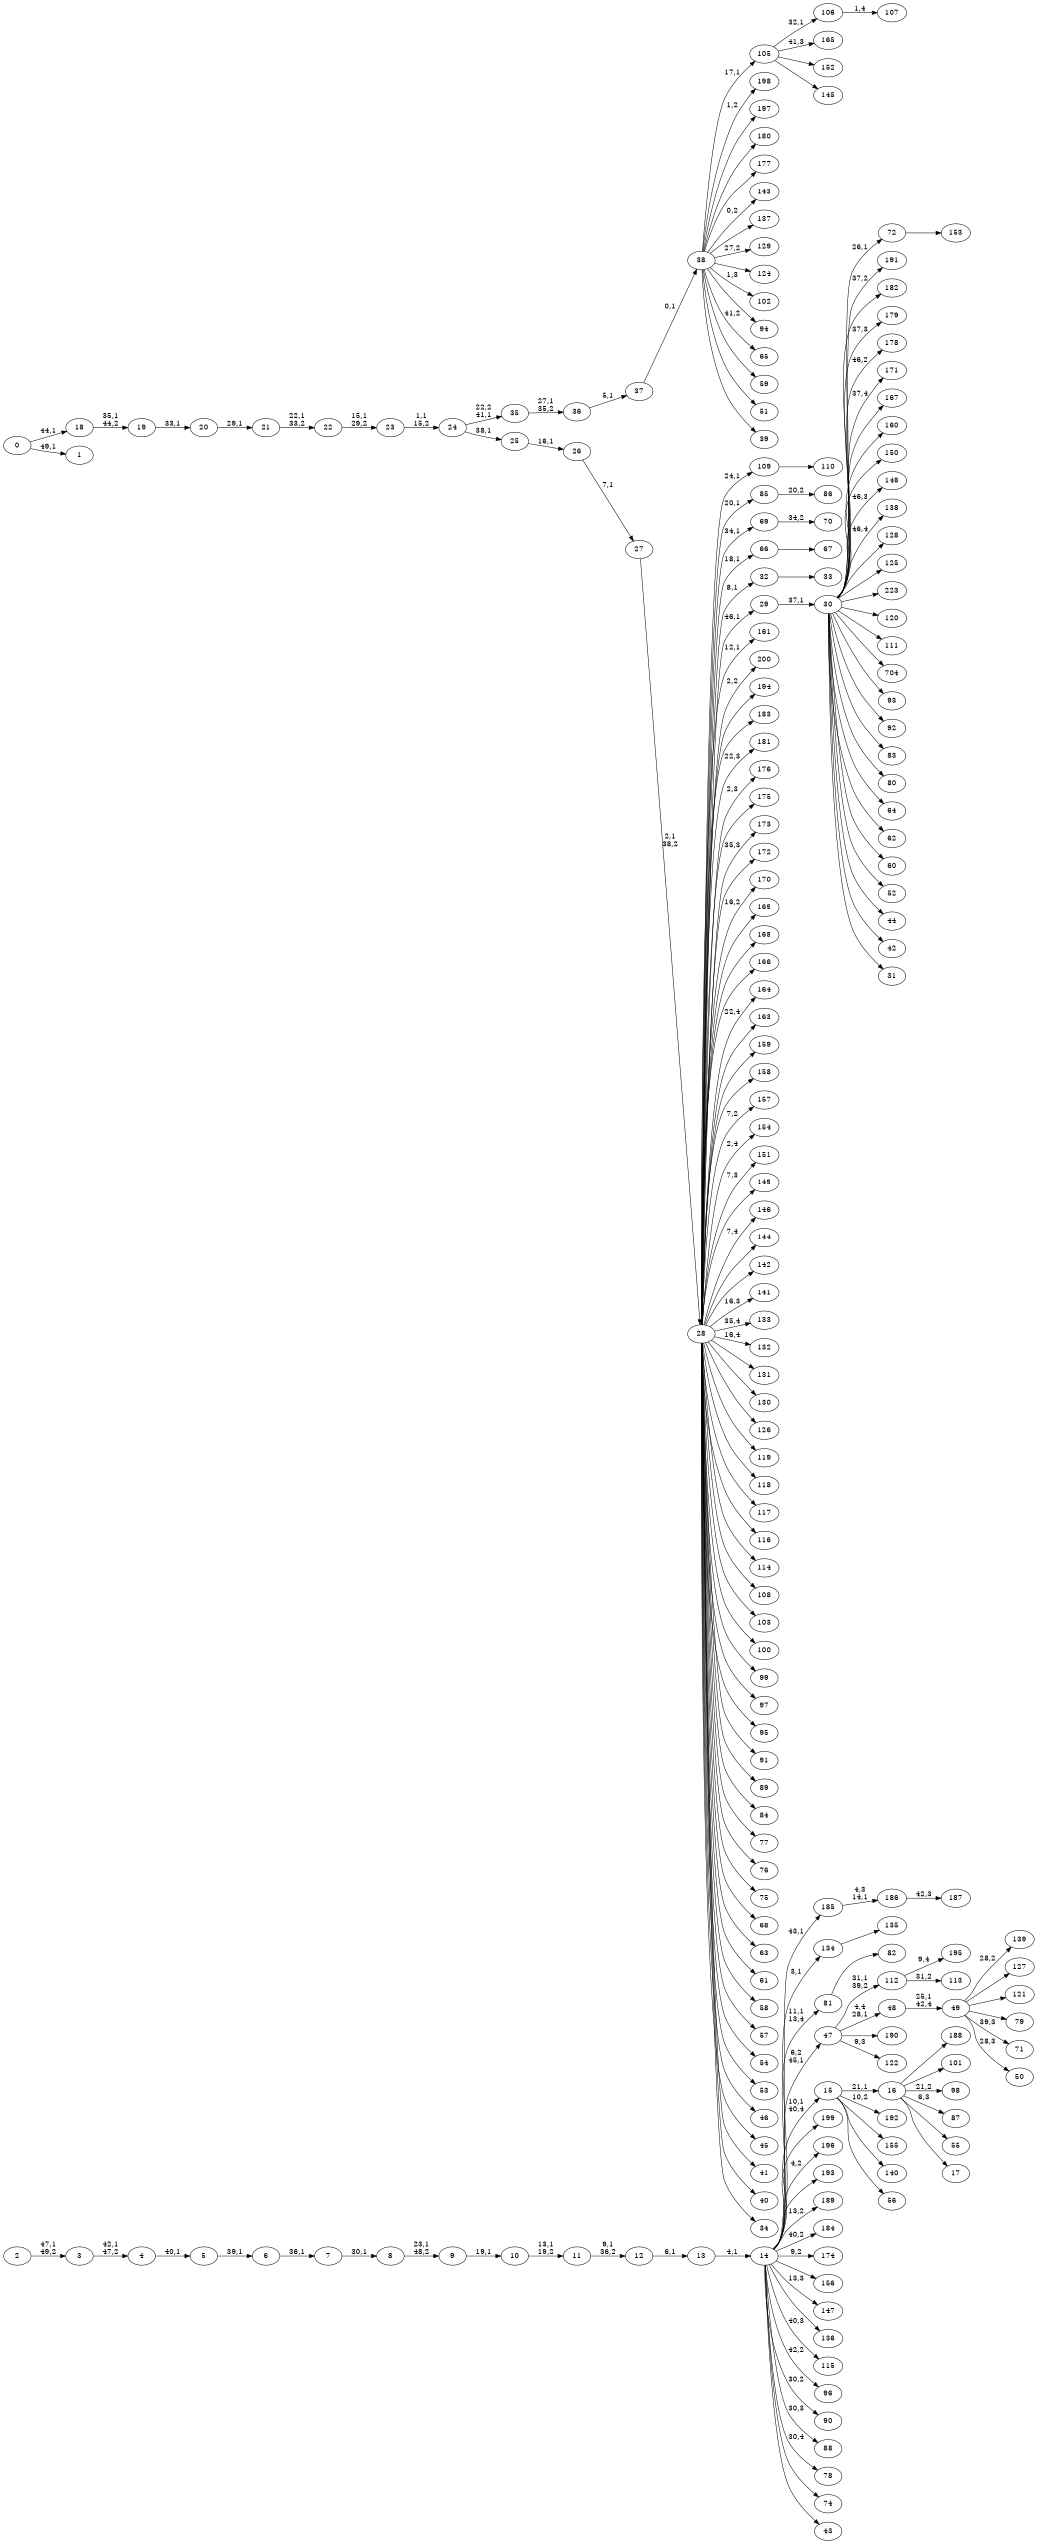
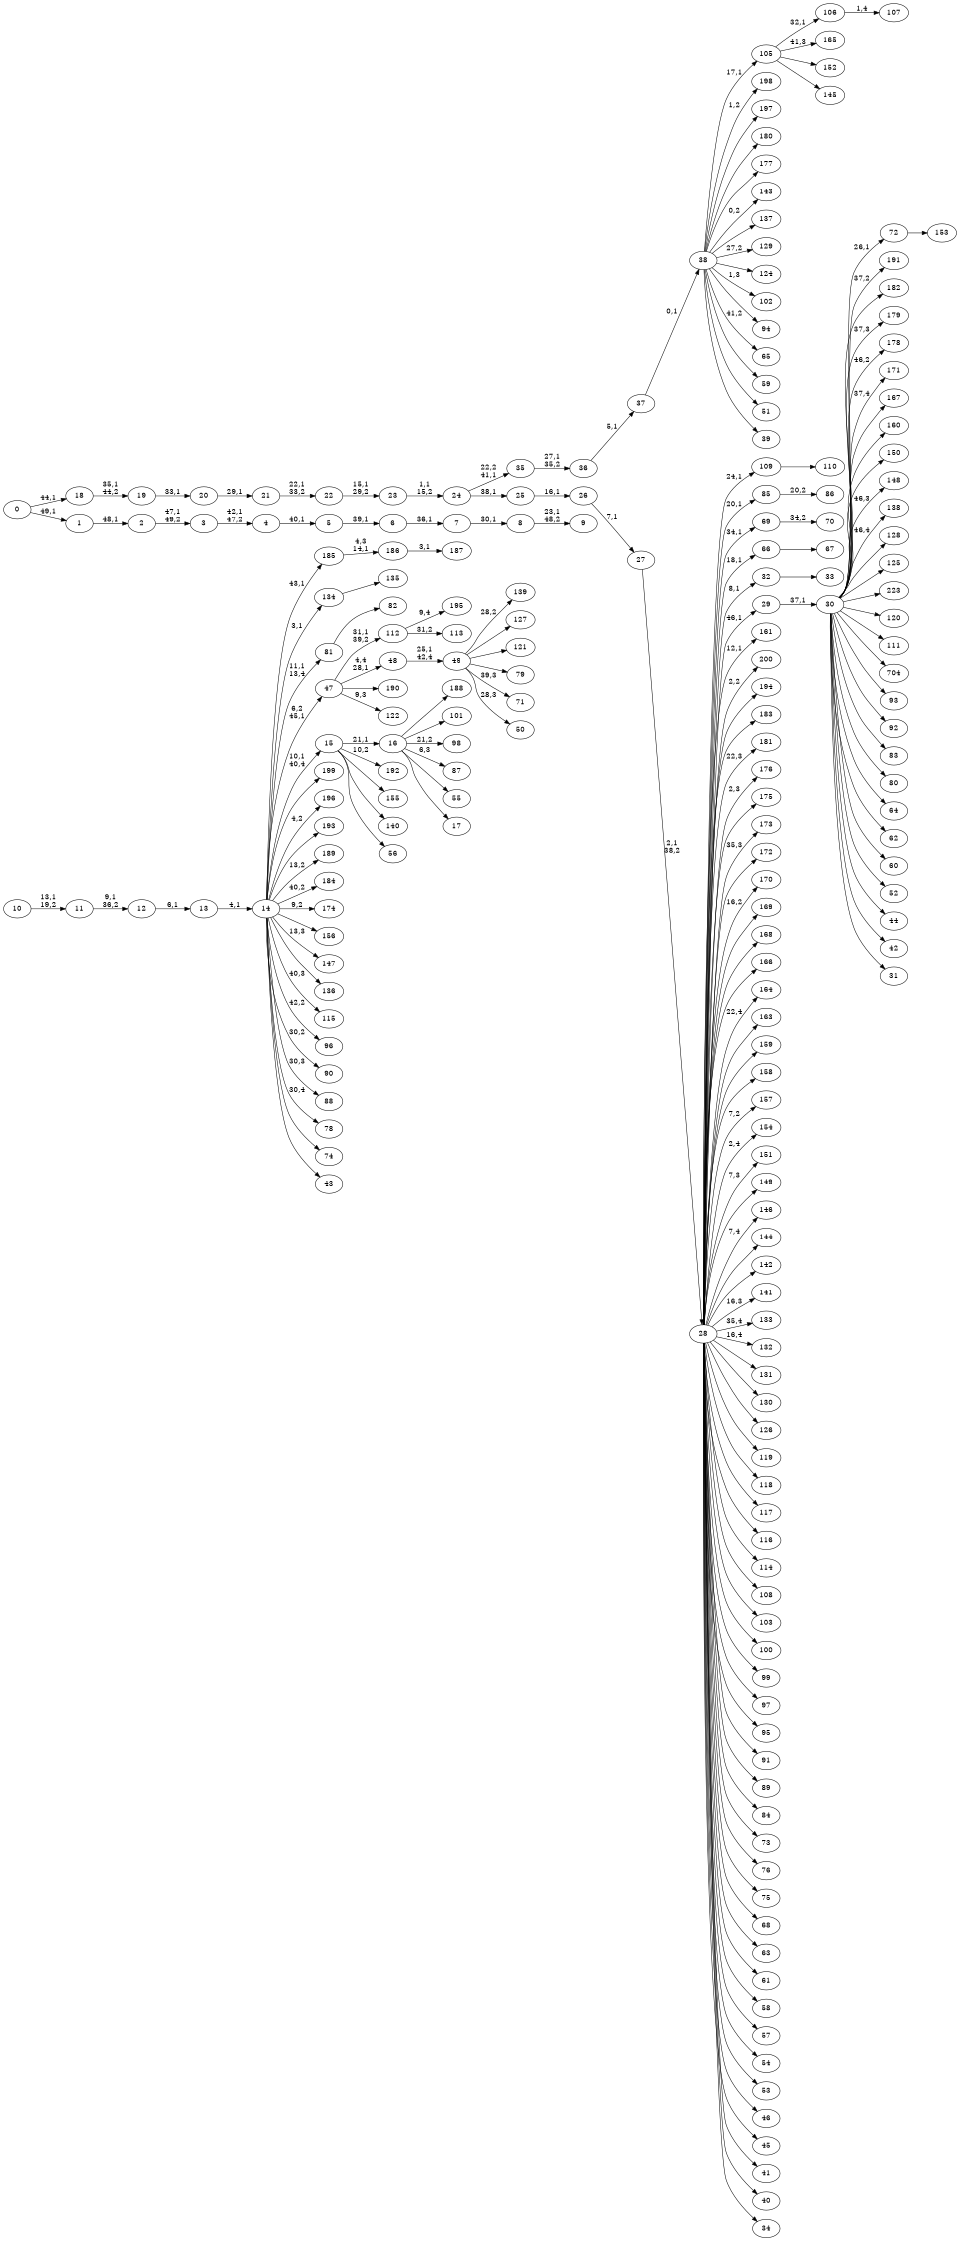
none -> (108, 523)
(764, 1843) -> (766, 1843)
(924, 1894) -> (425, 547)
(481, 2256) -> none
